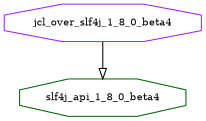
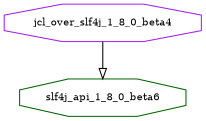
(103, 98) -> (103, 98)
